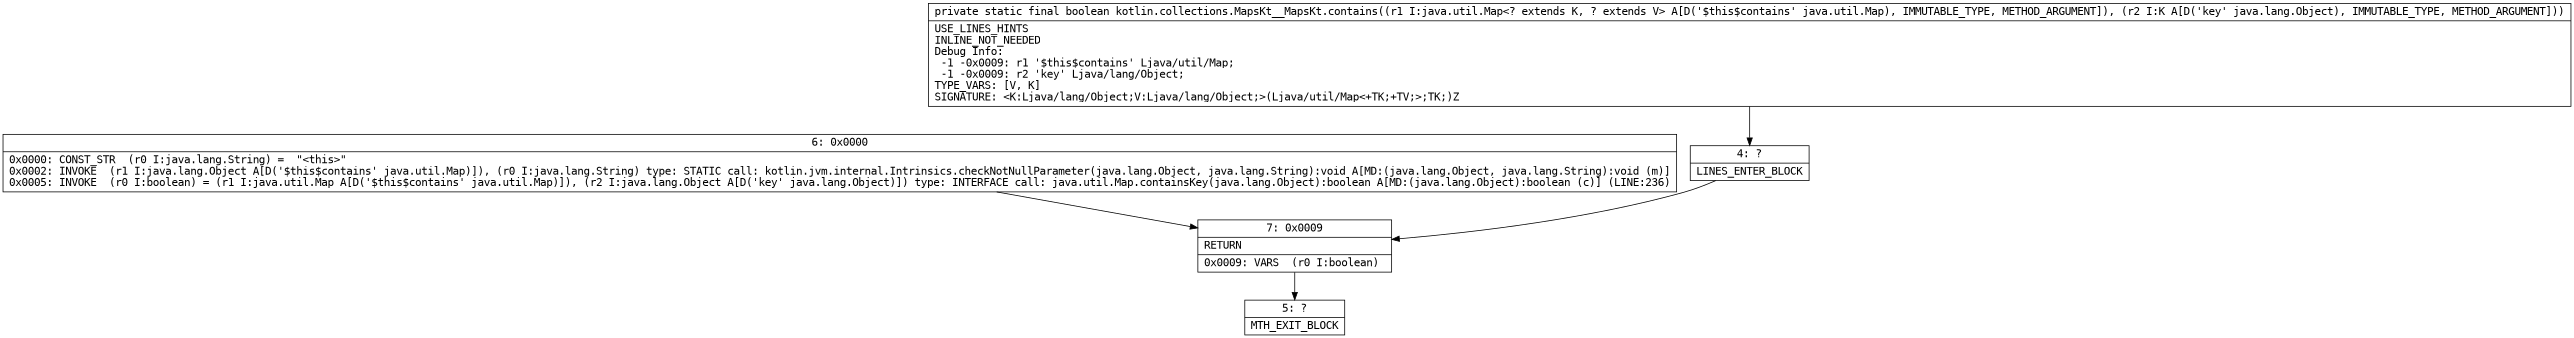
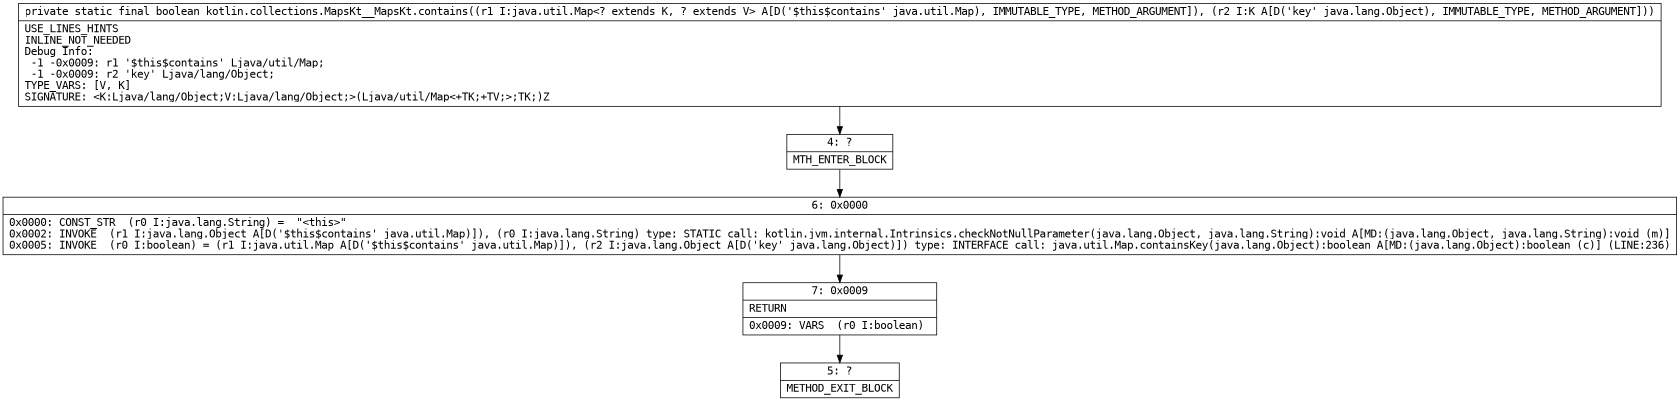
(1750, 171) -> (840, 160)
(1559, 219) -> (840, 179)
(1295, 326) -> (840, 389)
